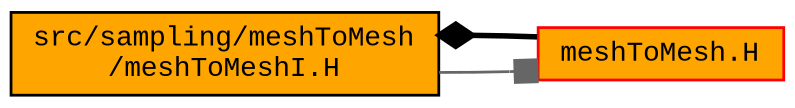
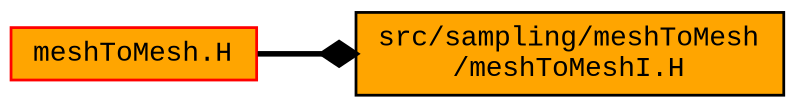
(474, 72) -> none
